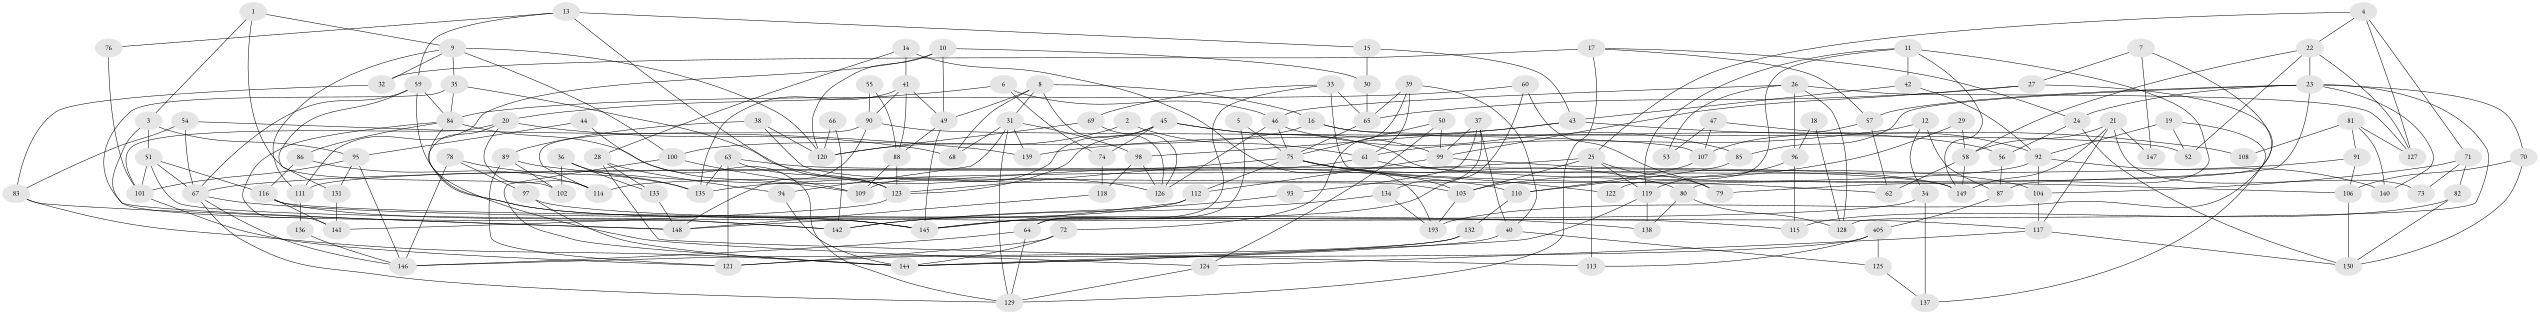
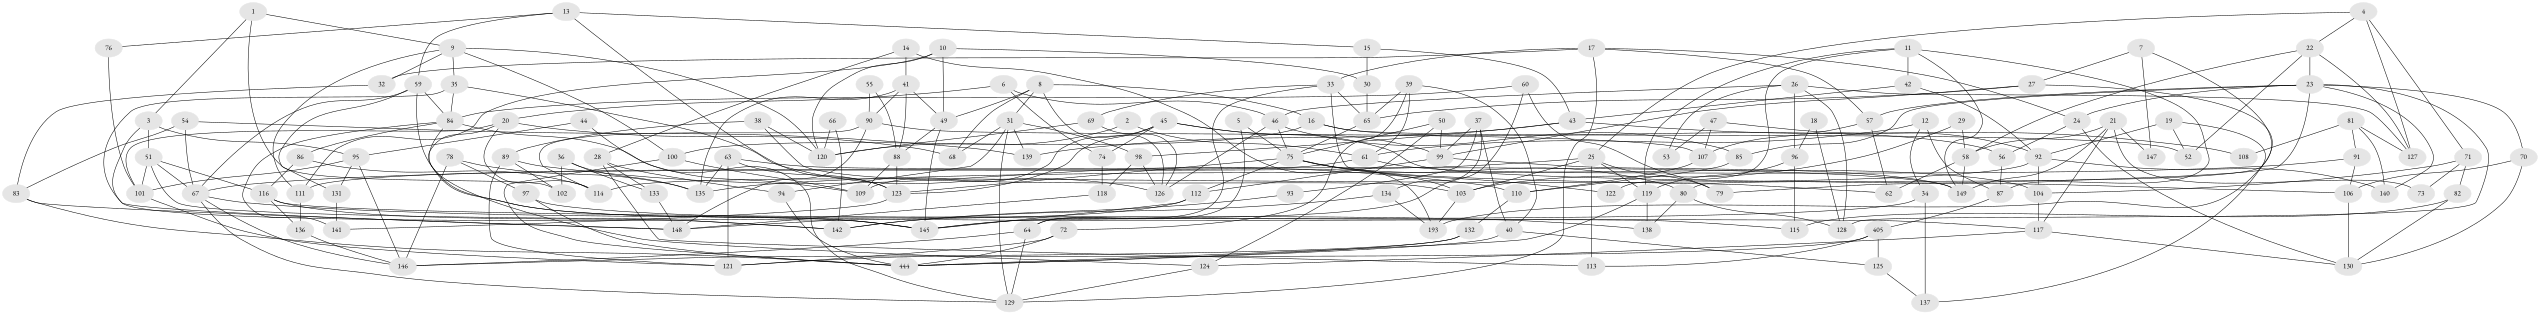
none -> (1429, 59)
(296, 210) -> (279, 209)
(904, 266) -> (904, 266)
